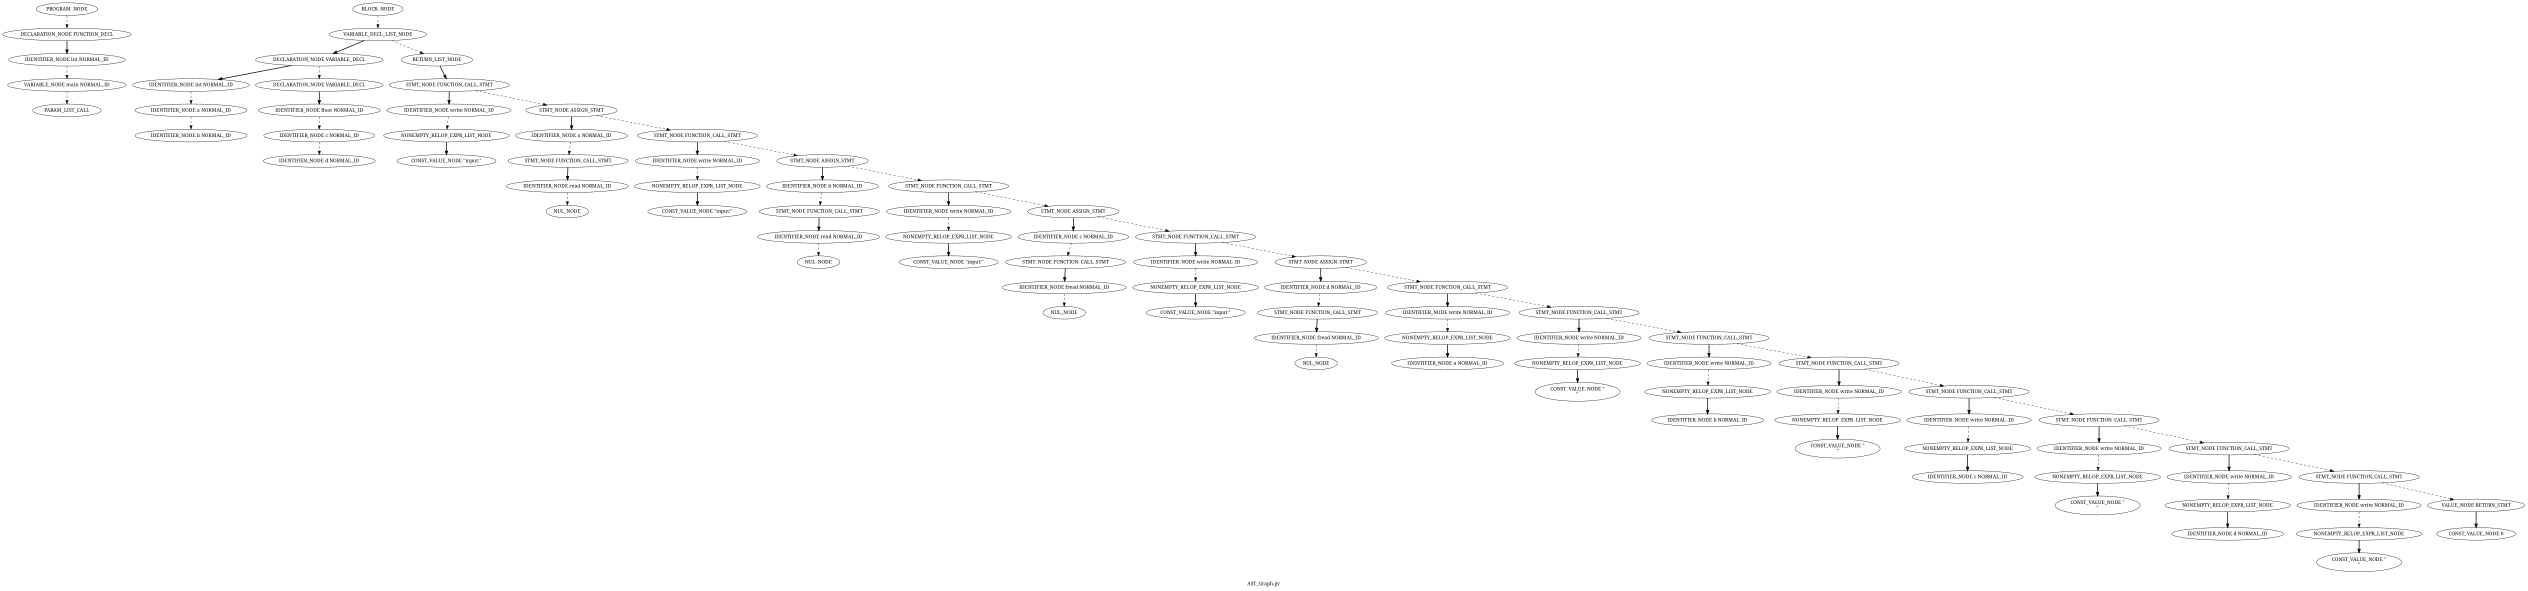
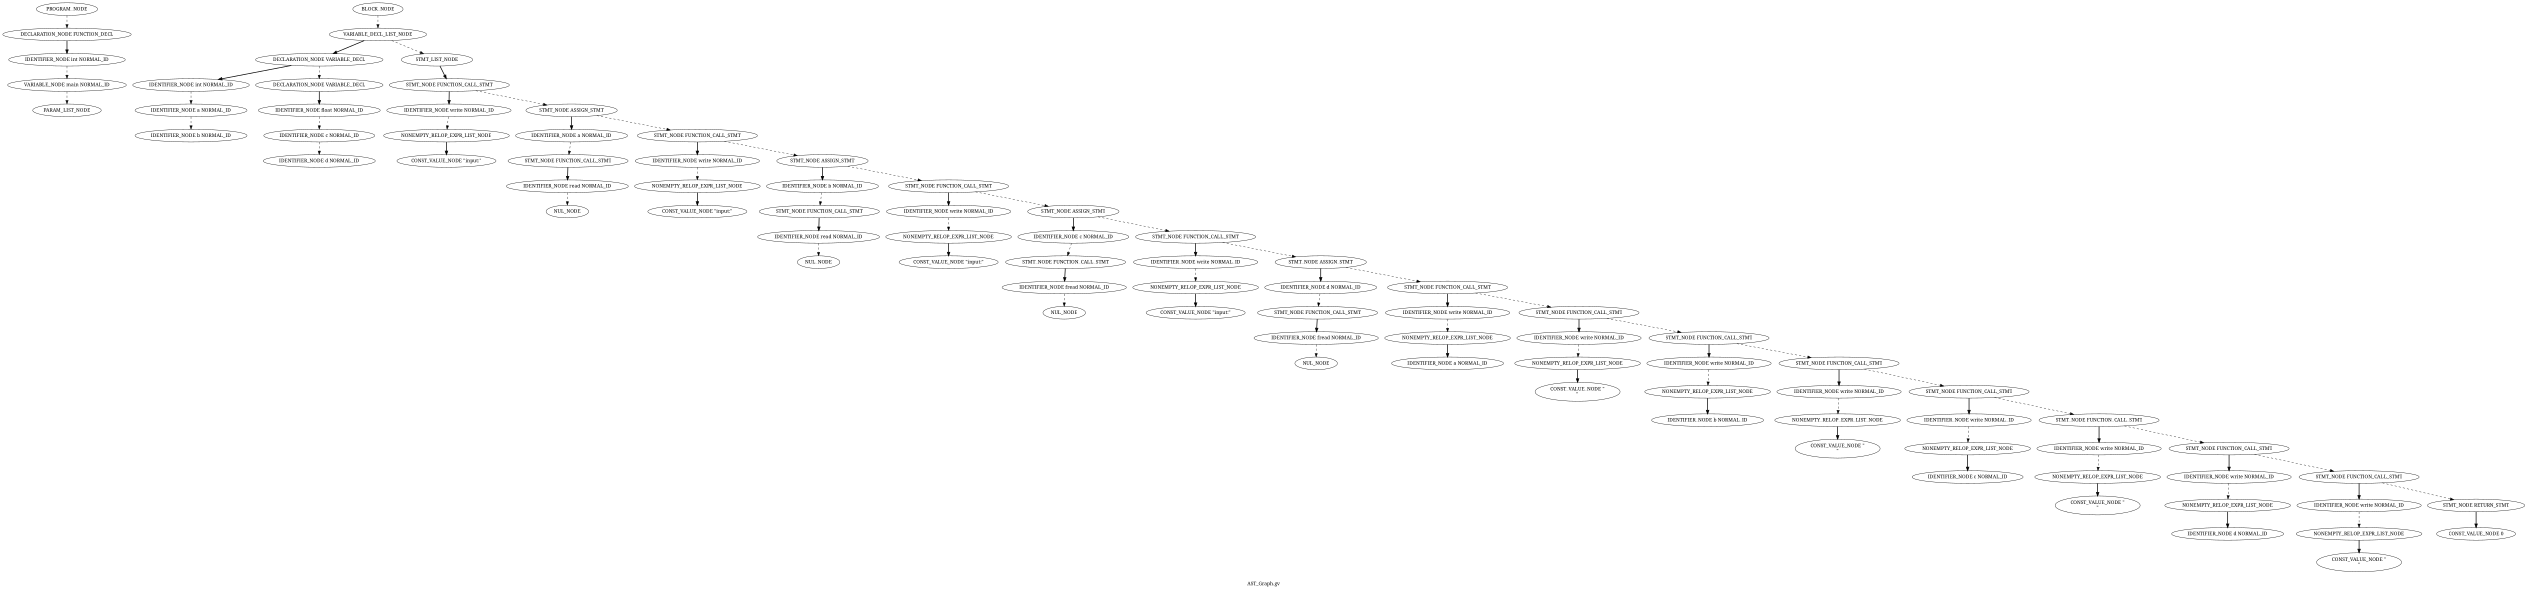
(437, 60) -> (437, 60)
(67, 110) -> (67, 110)
(2476, 505) -> (2476, 505)
